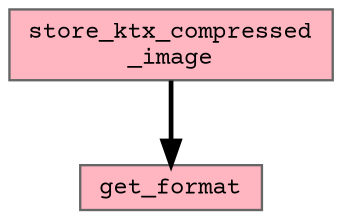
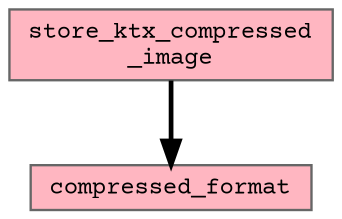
(171, 188) -> (171, 188)
